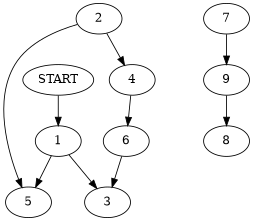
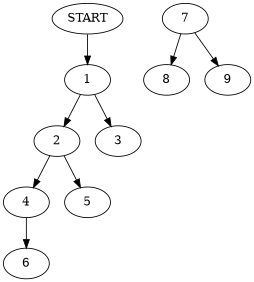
(227, 106) -> (177, 45)
(45, 168) -> (74, 107)
(118, 168) -> none
